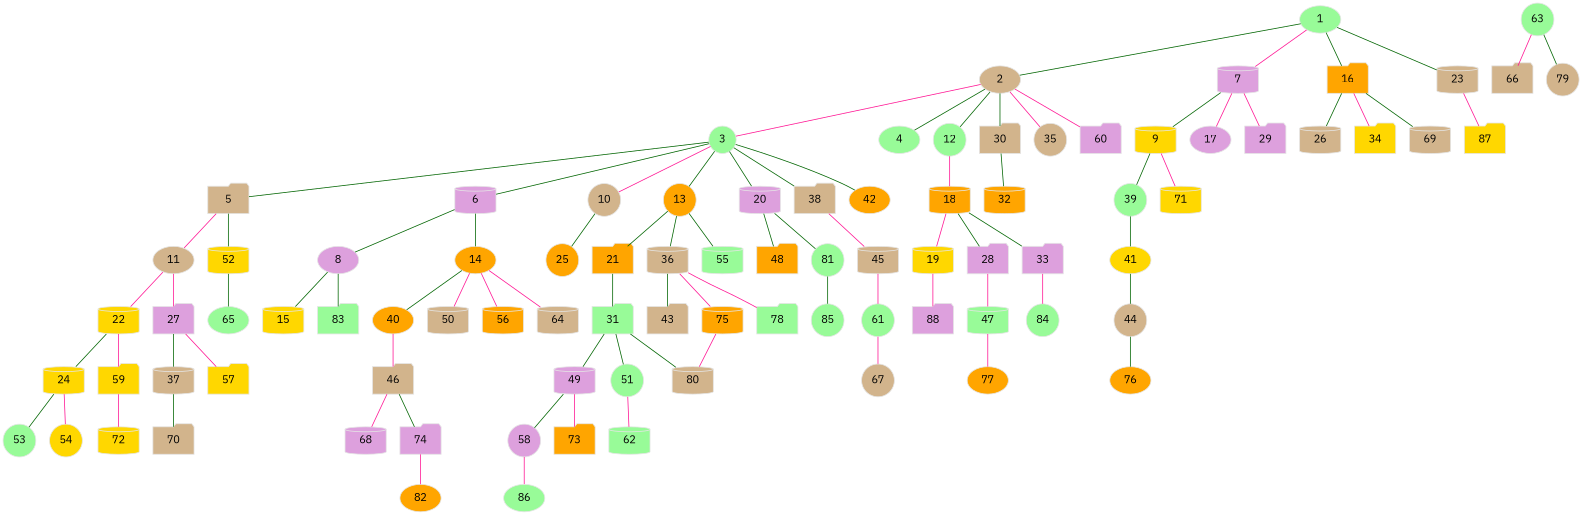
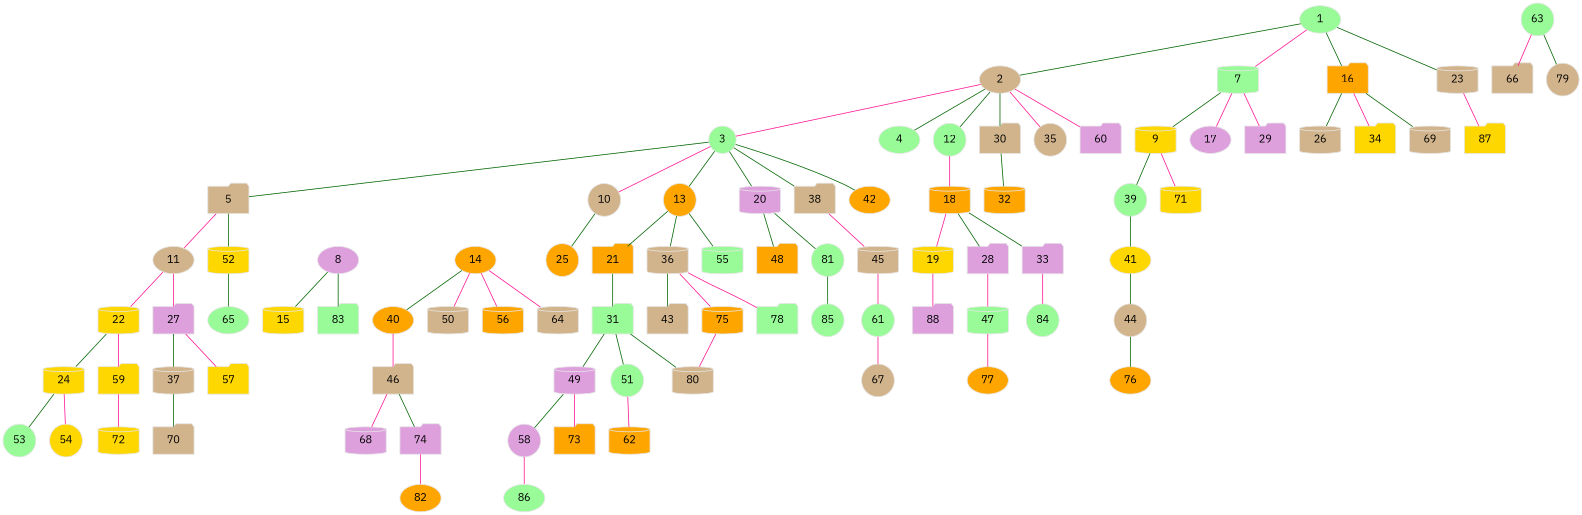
(1238, 80) -> (1238, 80)
(475, 200) -> none
(629, 441) -> (629, 441)
